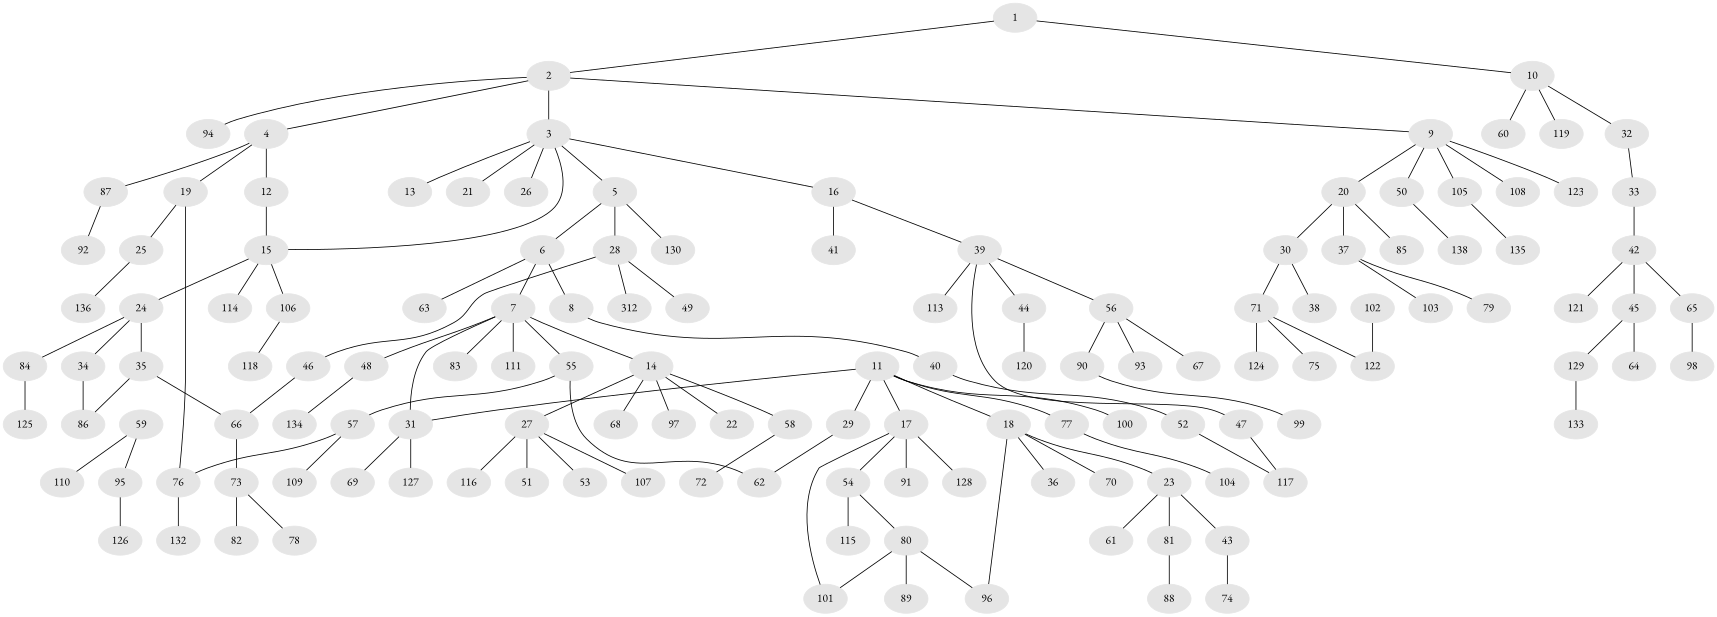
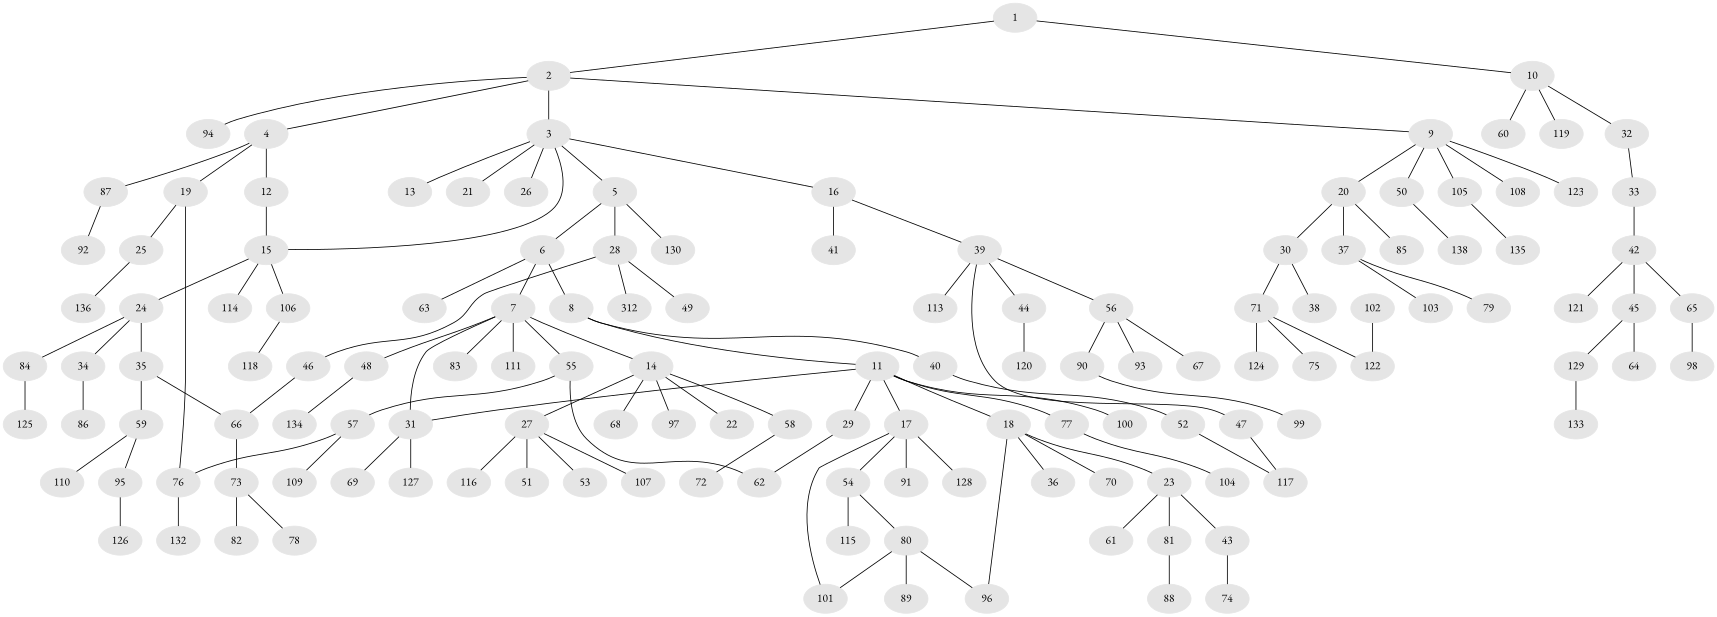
none -> (720, 349)
(112, 395) -> (141, 395)
